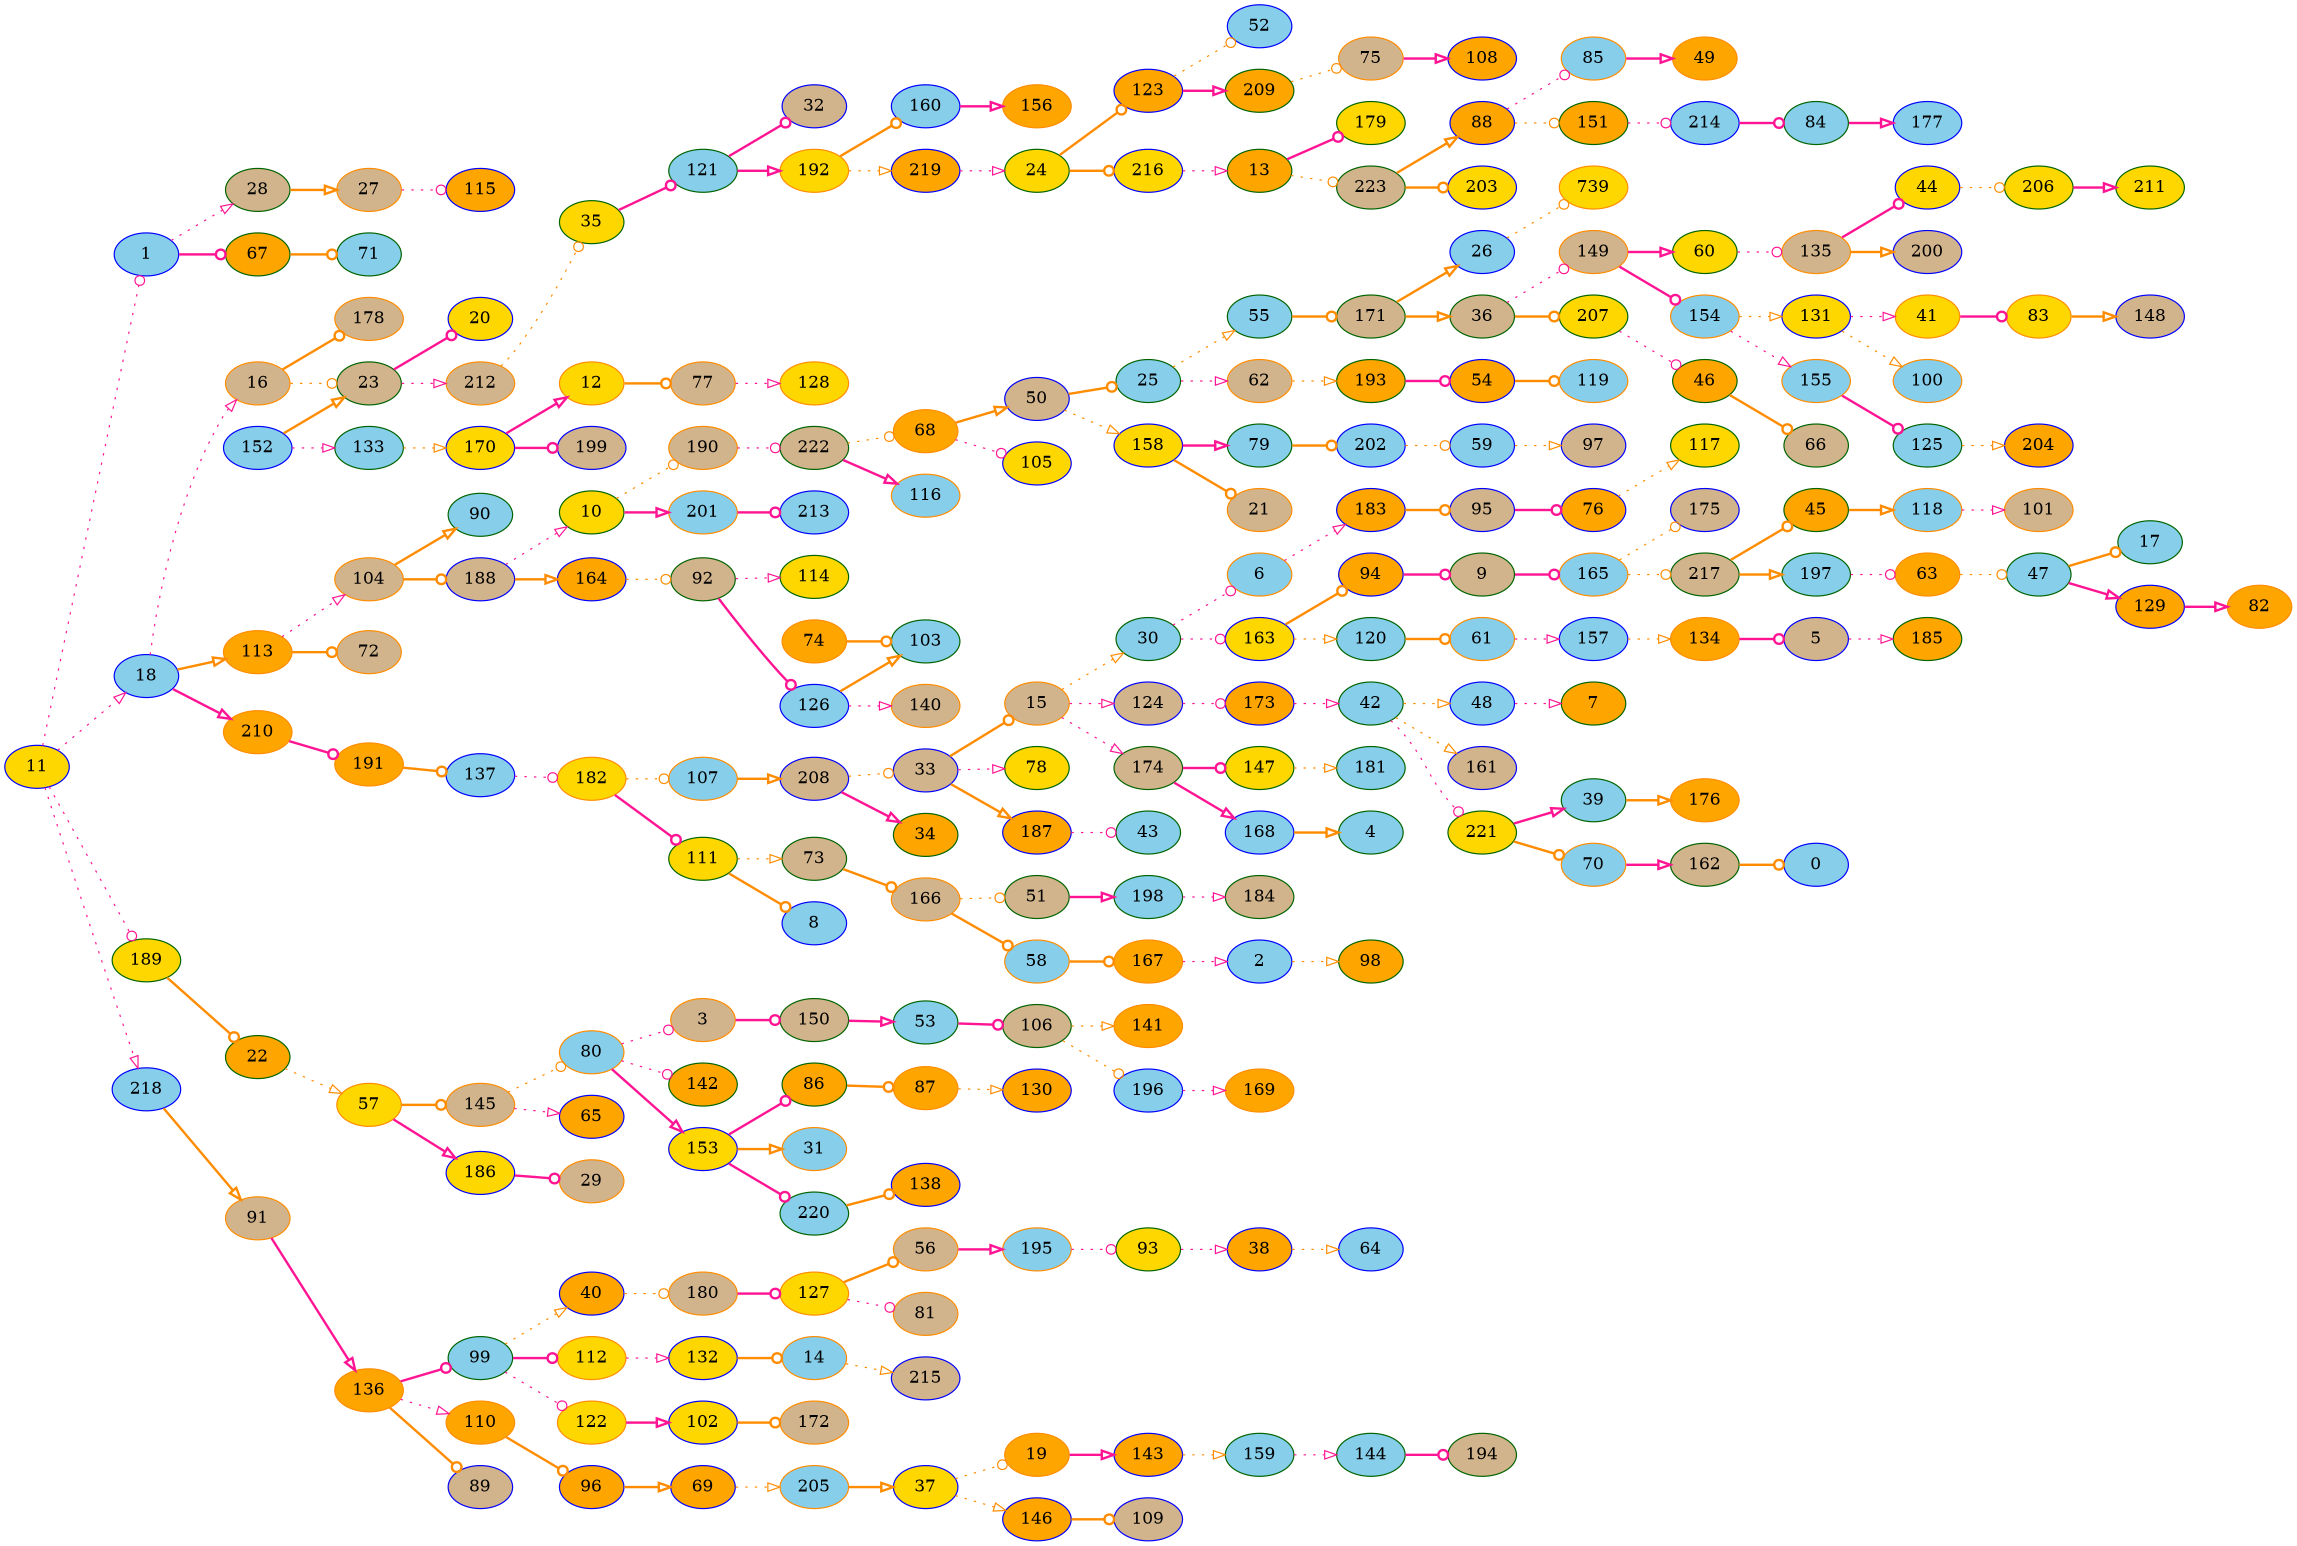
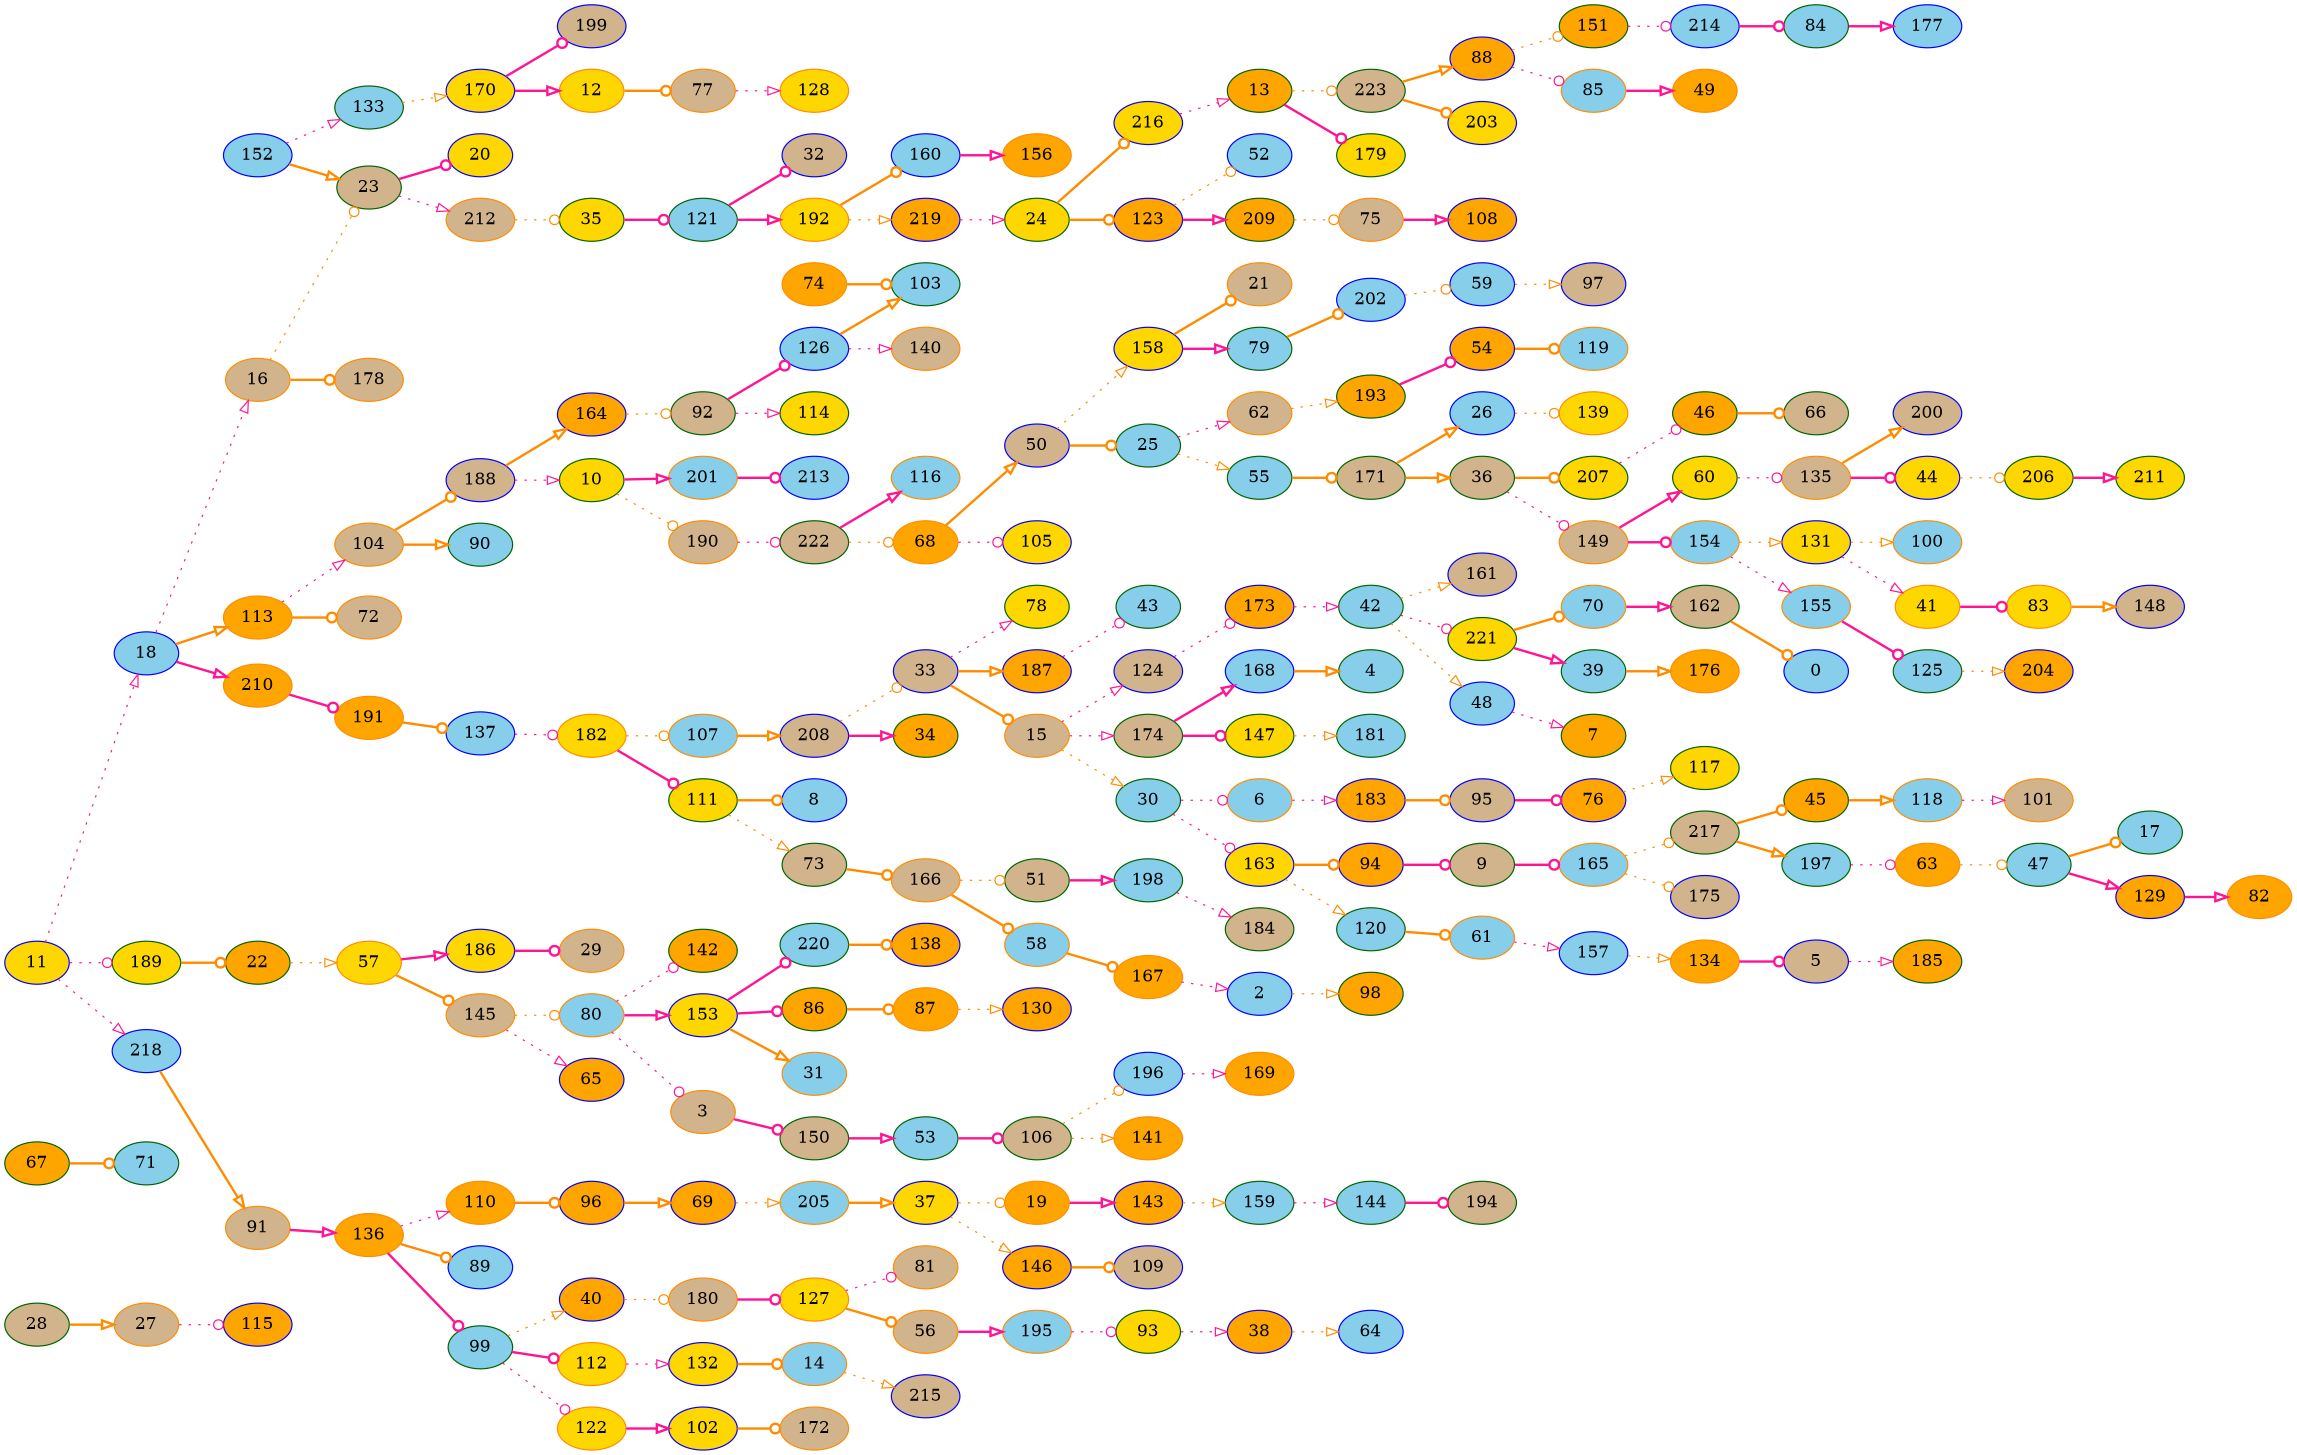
(1594, 188) -> (1594, 413)
(146, 254) -> none
(480, 1487) -> (480, 1267)
